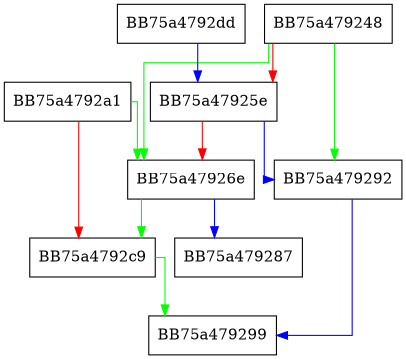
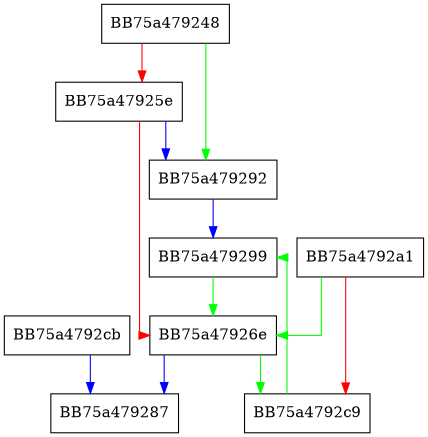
(181, 24) -> none
(173, 63) -> (213, 291)
none -> (67, 335)
